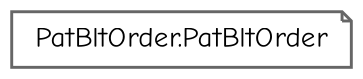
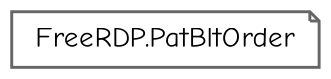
(182, 40) -> (165, 40)
